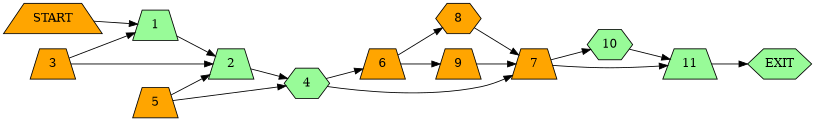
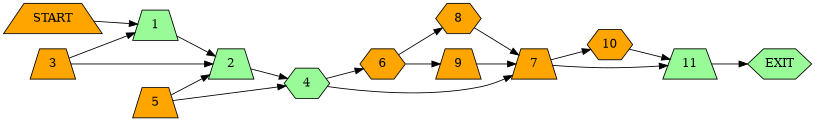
(610, 45) -> (610, 45)
(383, 64) -> (383, 64)
